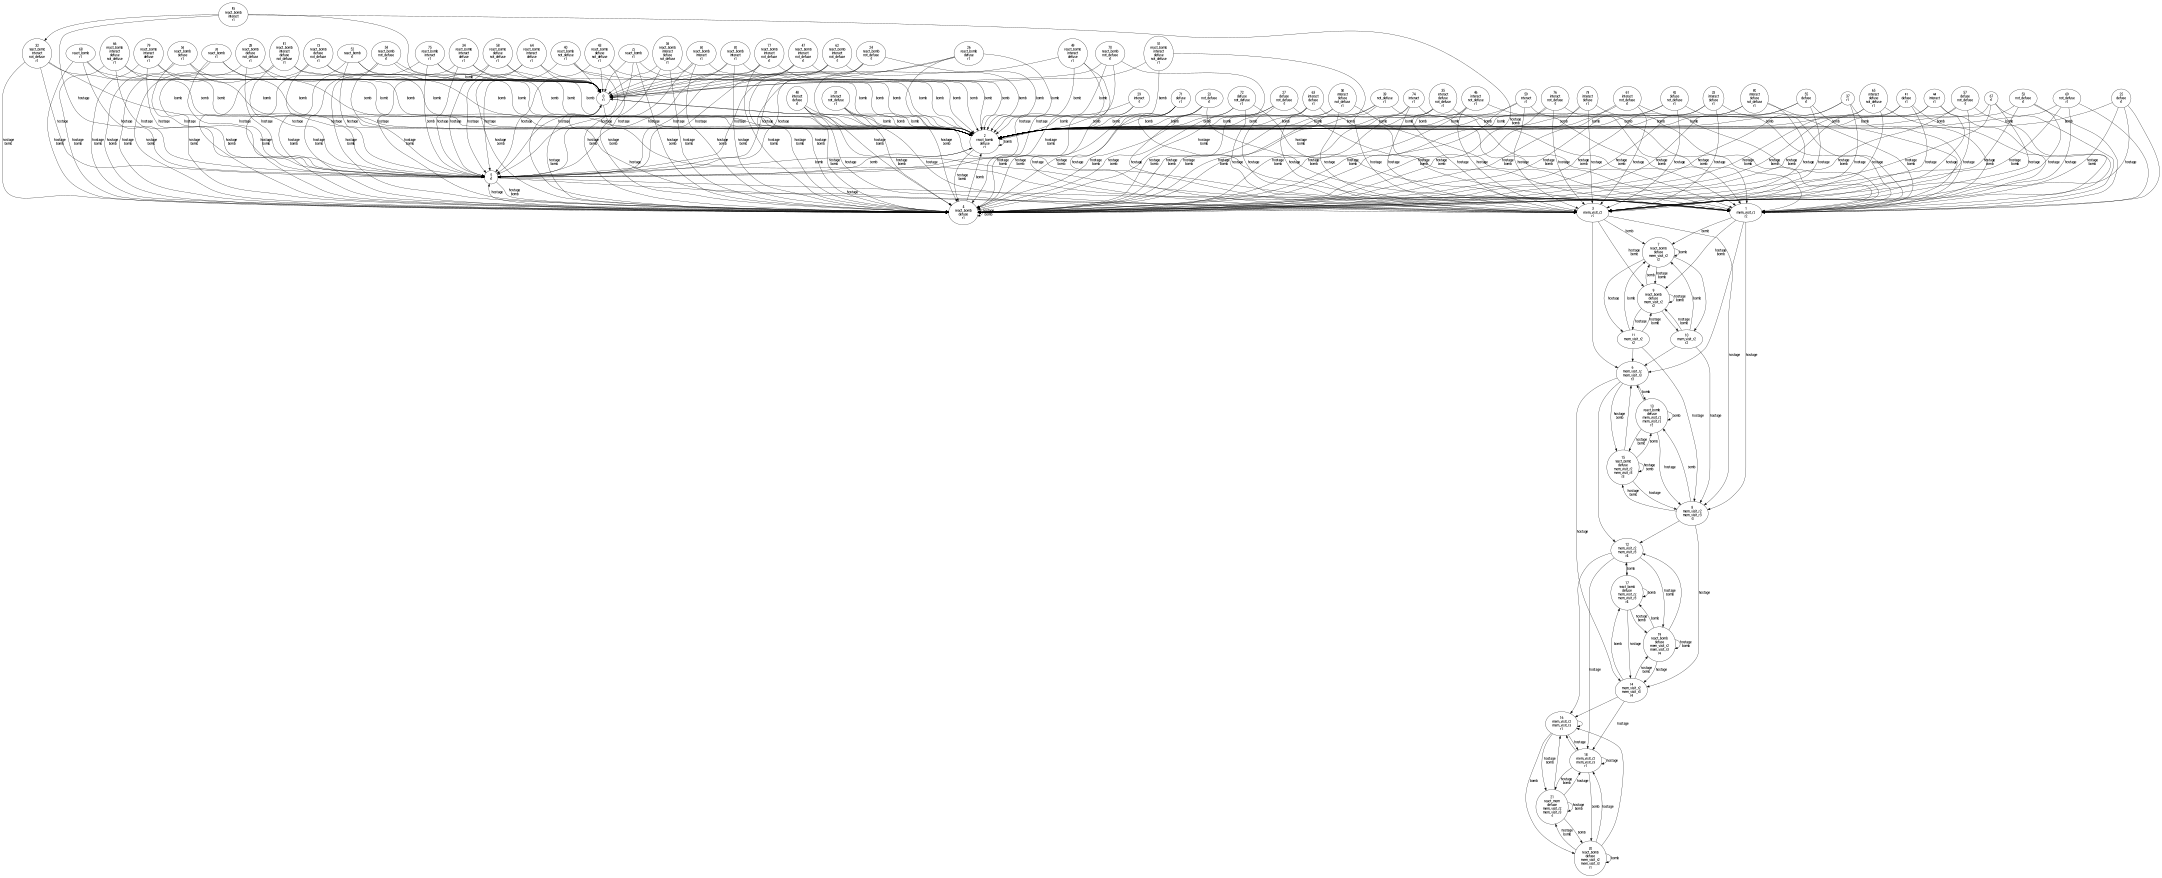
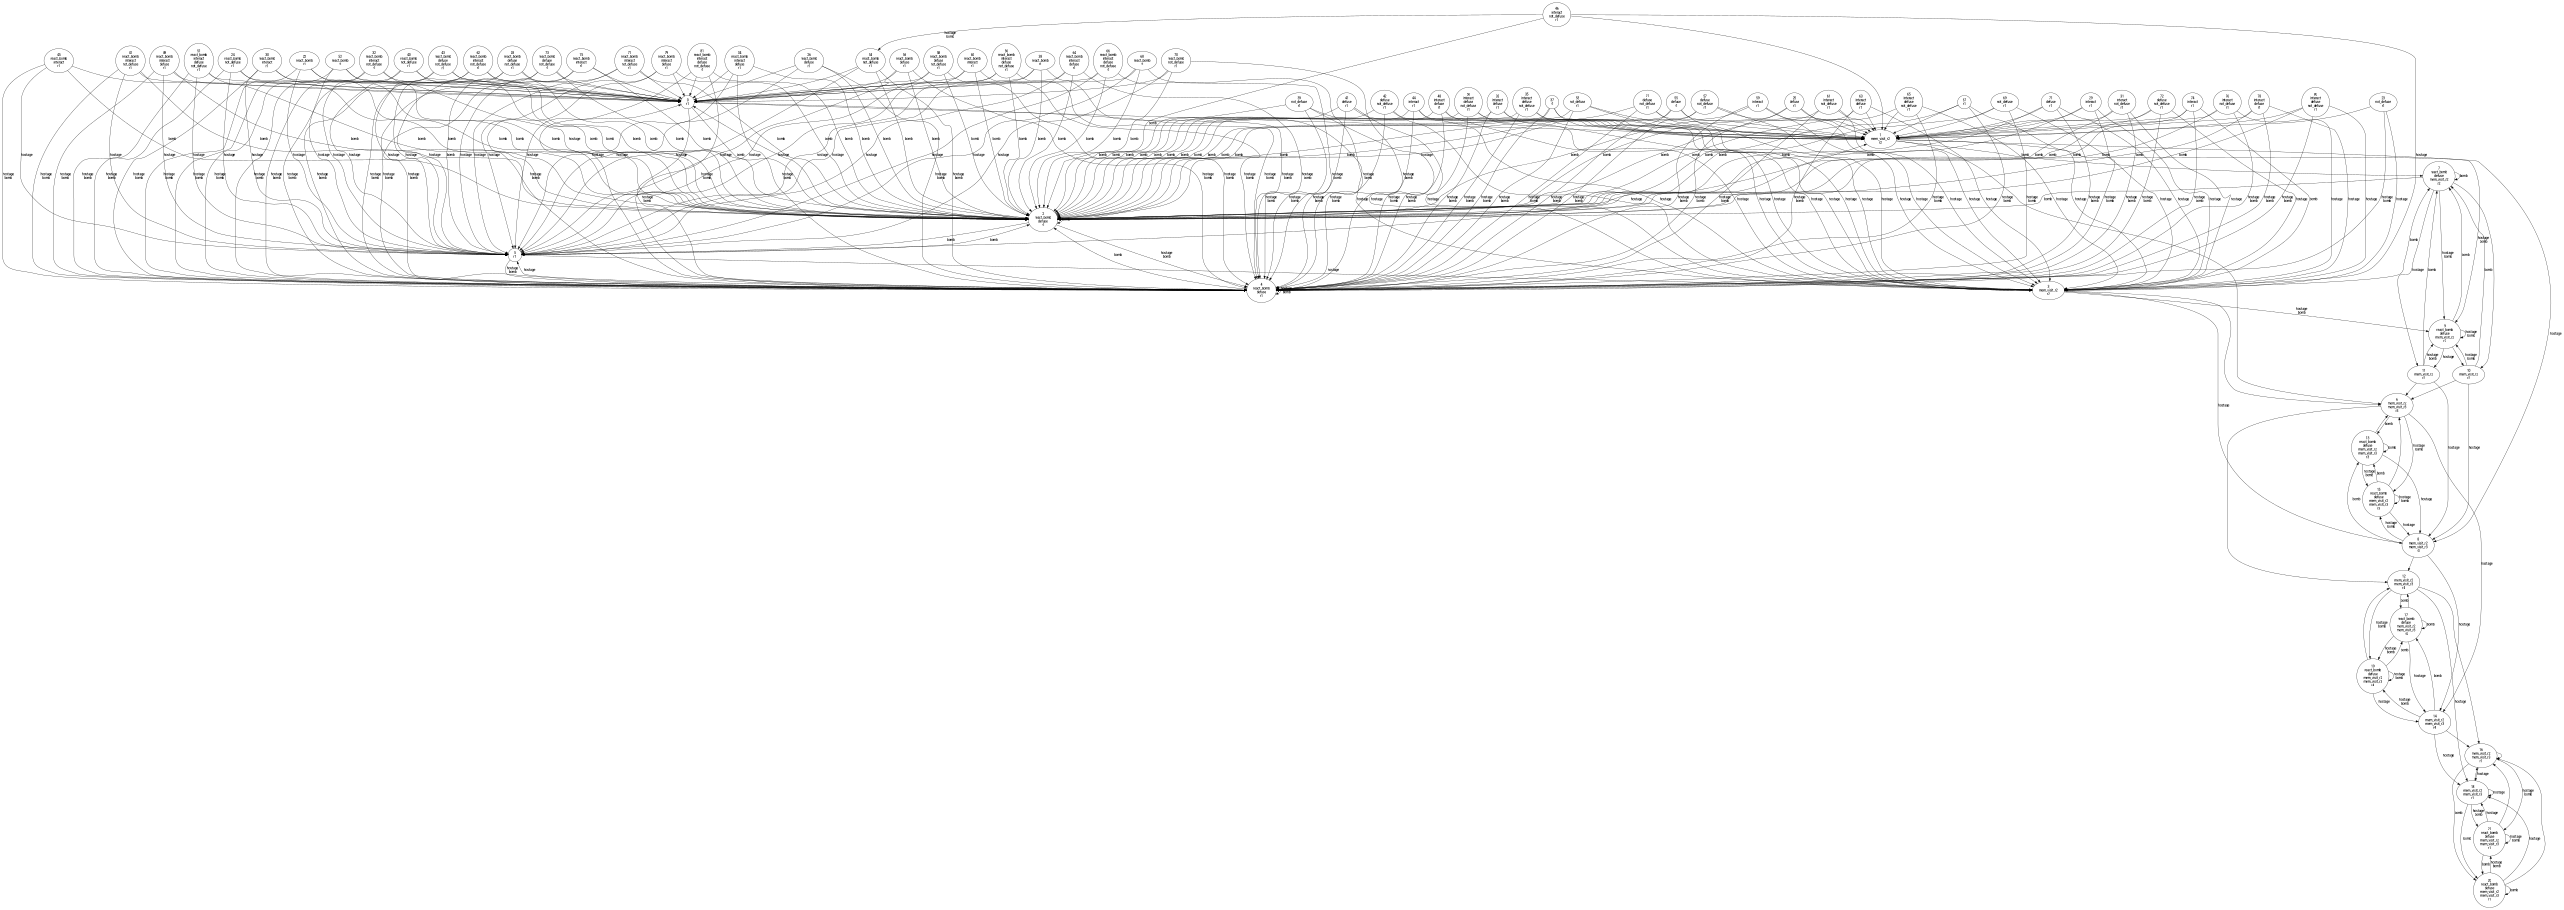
(130, 18) -> (374, 90)
(178, 98) -> (575, 139)
(336, 121) -> (451, 155)
(431, 121) -> (466, 155)
(1383, 121) -> (1427, 155)
(1103, 124) -> (1710, 214)
none -> (1992, 126)
(1394, 162) -> (2313, 199)
(1246, 192) -> (1210, 19)
none -> (291, 231)
(1552, 807) -> (2490, 839)
